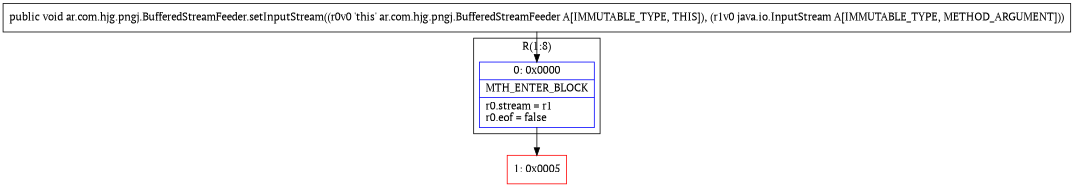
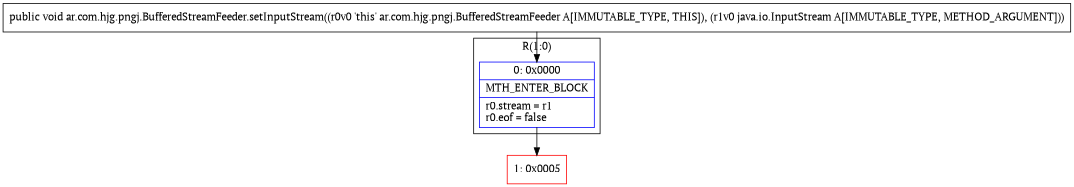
(537, 47) -> (537, 47)
